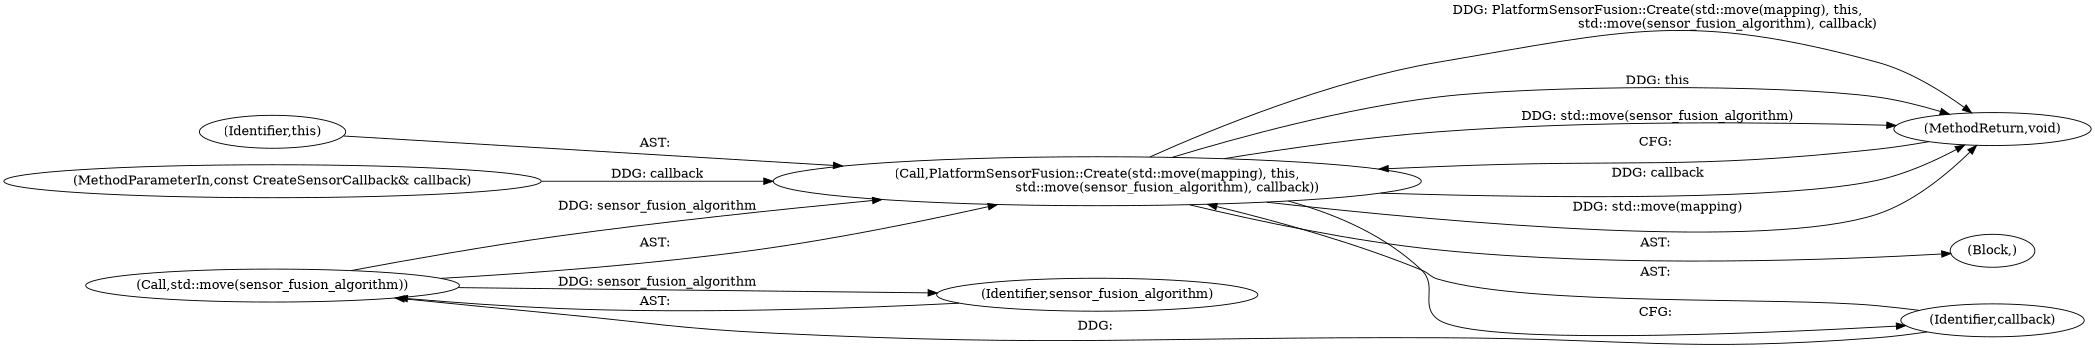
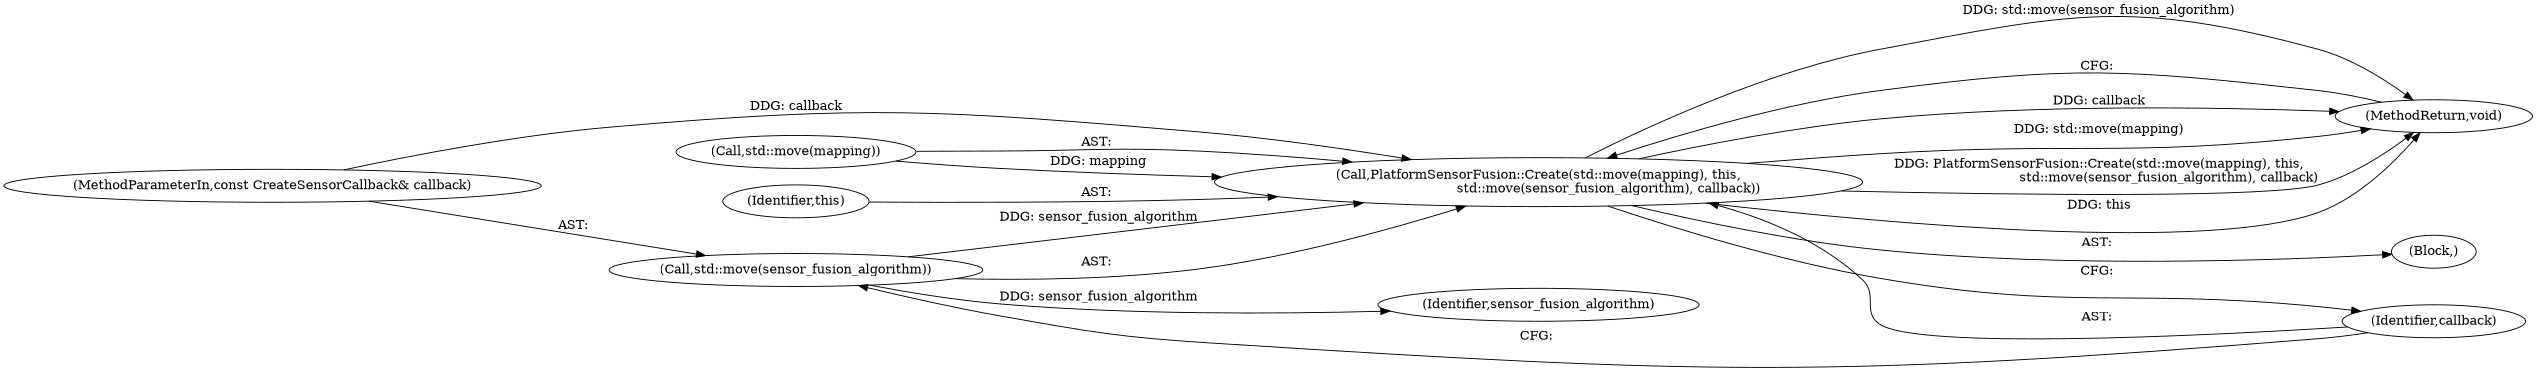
none -> (796, 152)
(683, 311) -> (533, 228)
(1097, 326) -> (1539, 336)
